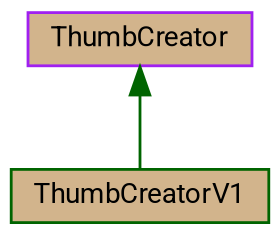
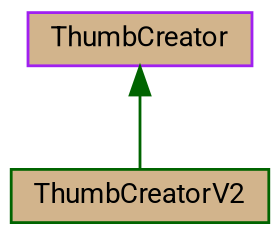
(140, 196) -> (140, 196)
